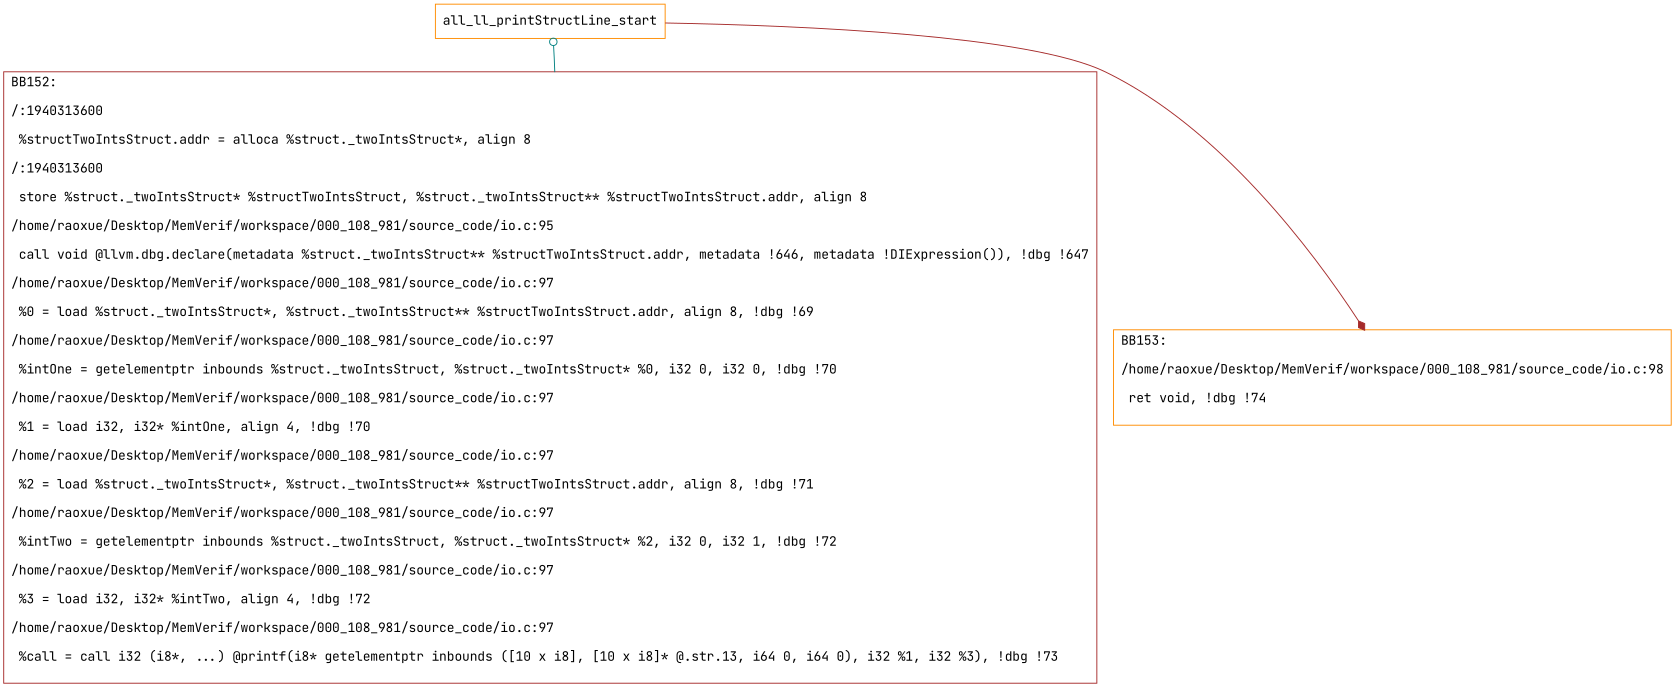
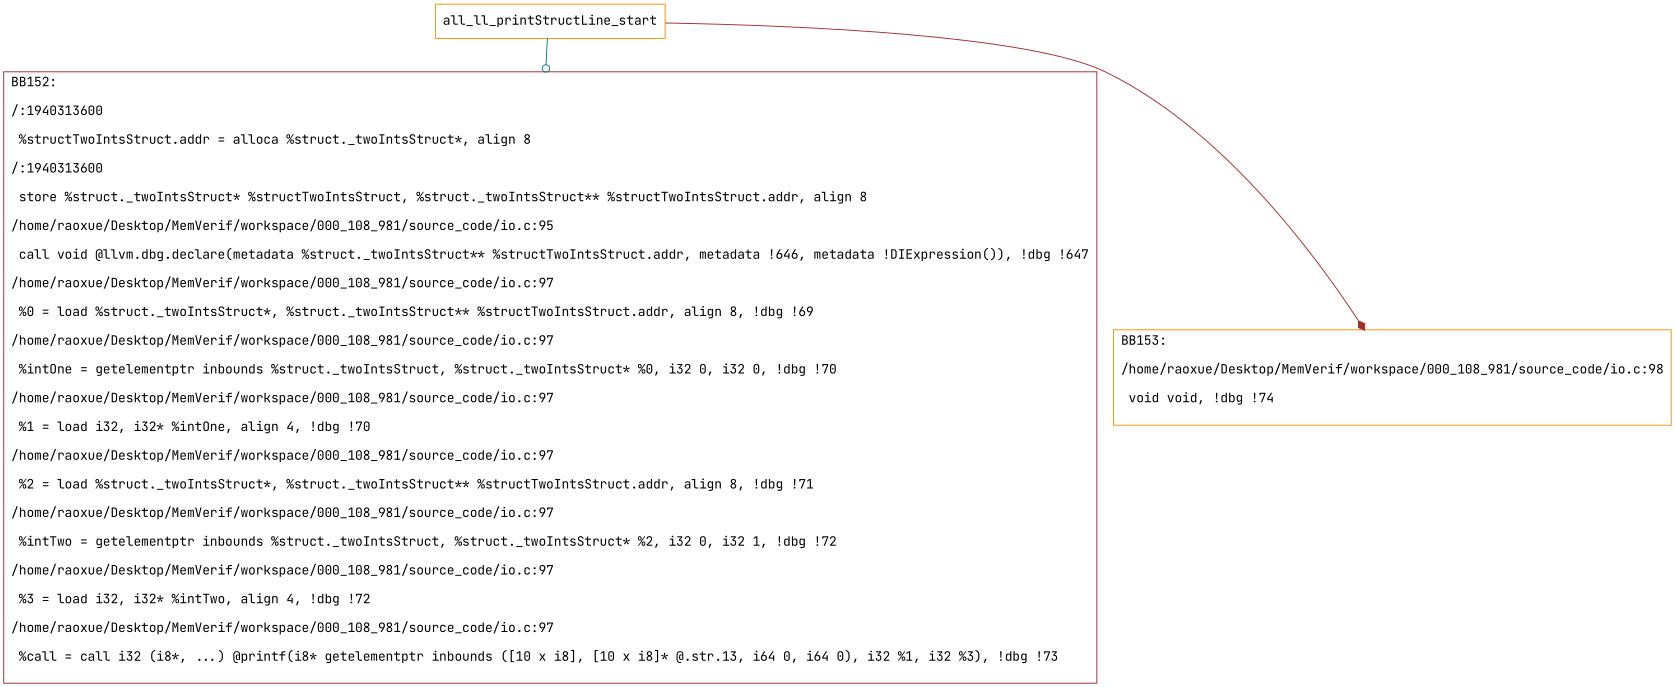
(554, 59) -> (547, 51)
(1194, 398) -> (1198, 398)
